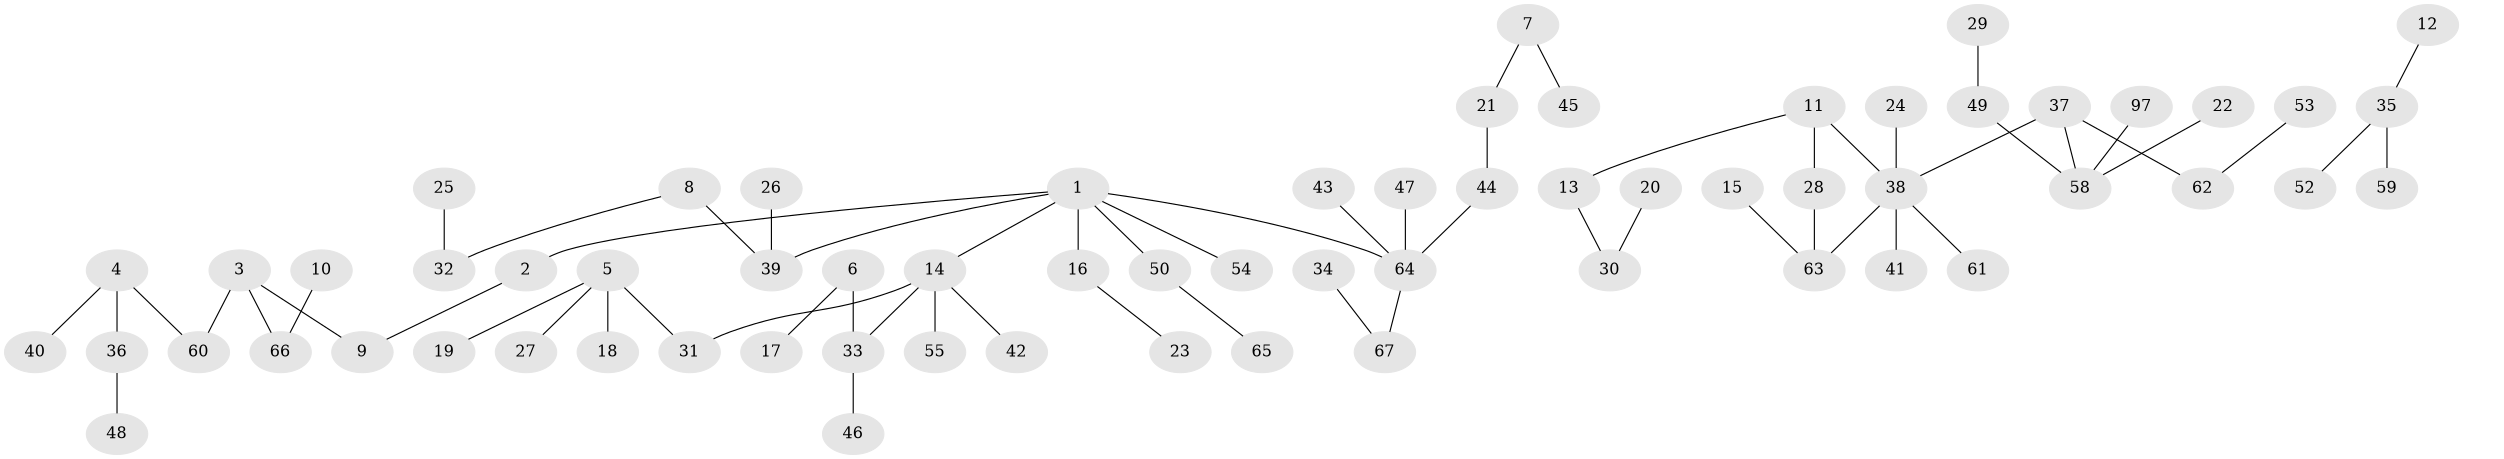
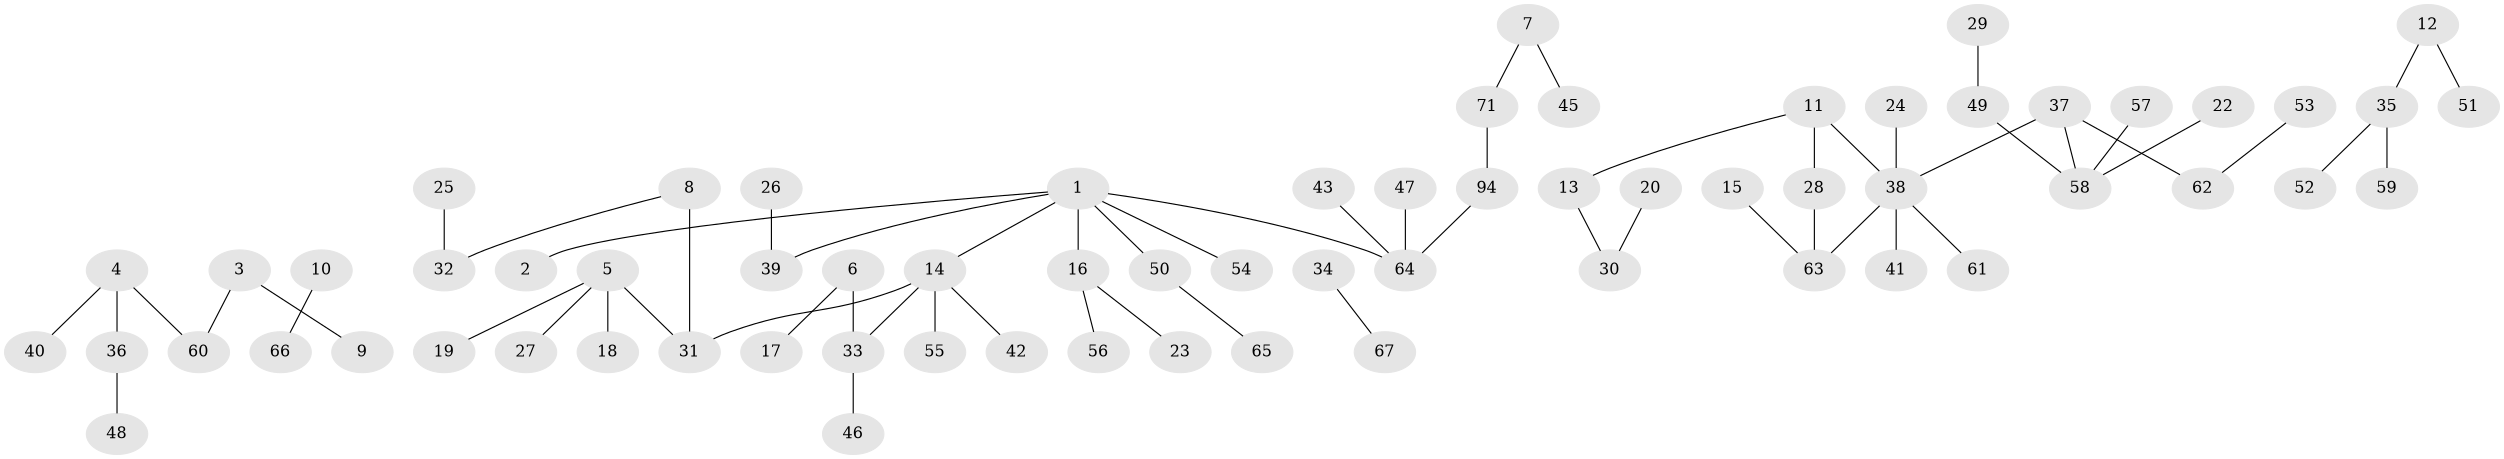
(1487, 107) -> (1487, 107)
(2142, 107) -> (2142, 107)
none -> (2469, 107)
(1487, 189) -> (1487, 189)
(732, 231) -> (690, 270)
(260, 311) -> none
(444, 311) -> none
(1395, 311) -> none
none -> (1099, 352)
